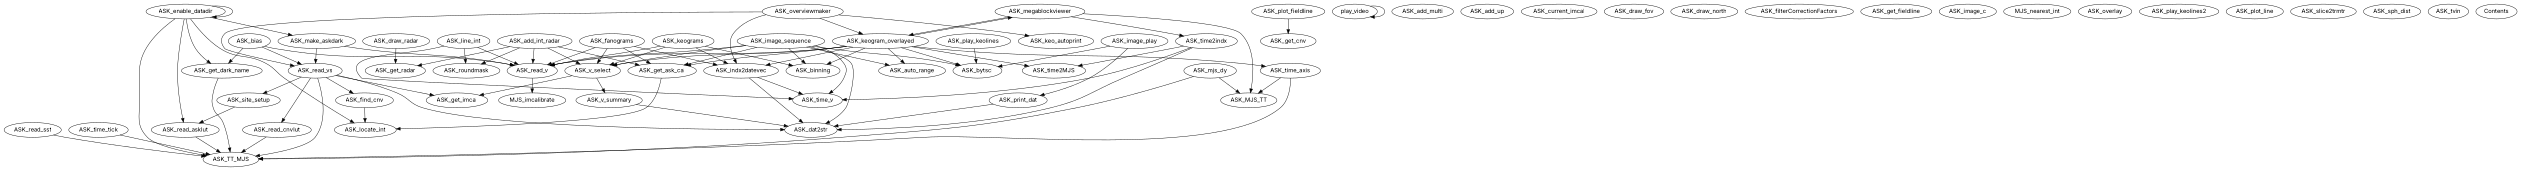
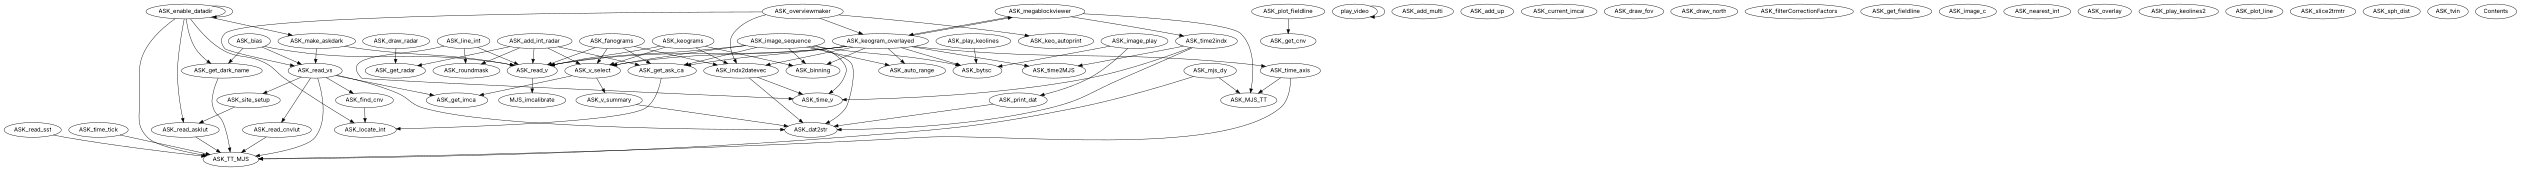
(2037, 12) -> (2037, 12)
